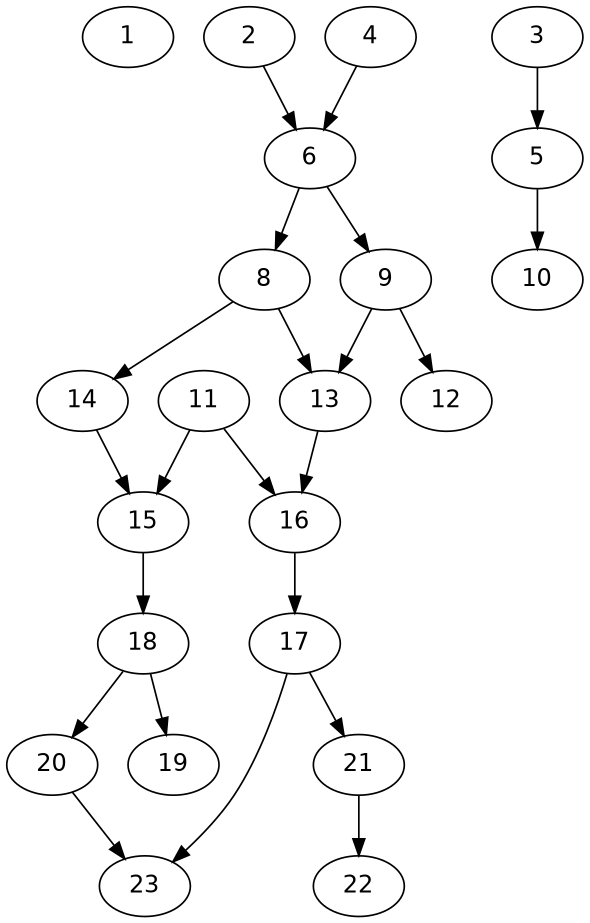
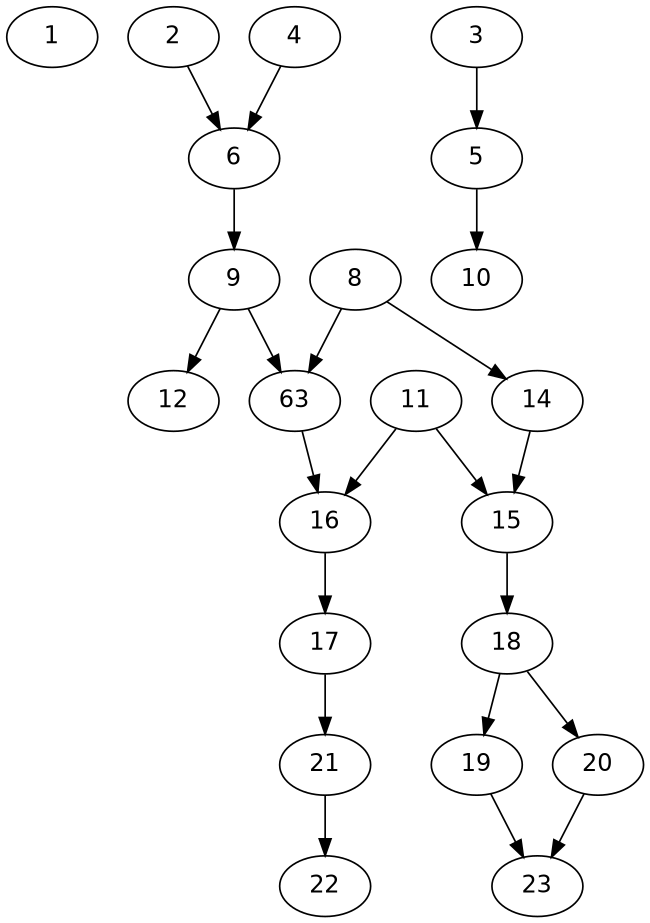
(290, 211) -> none
(325, 401) -> (295, 401)
(249, 770) -> (503, 818)
